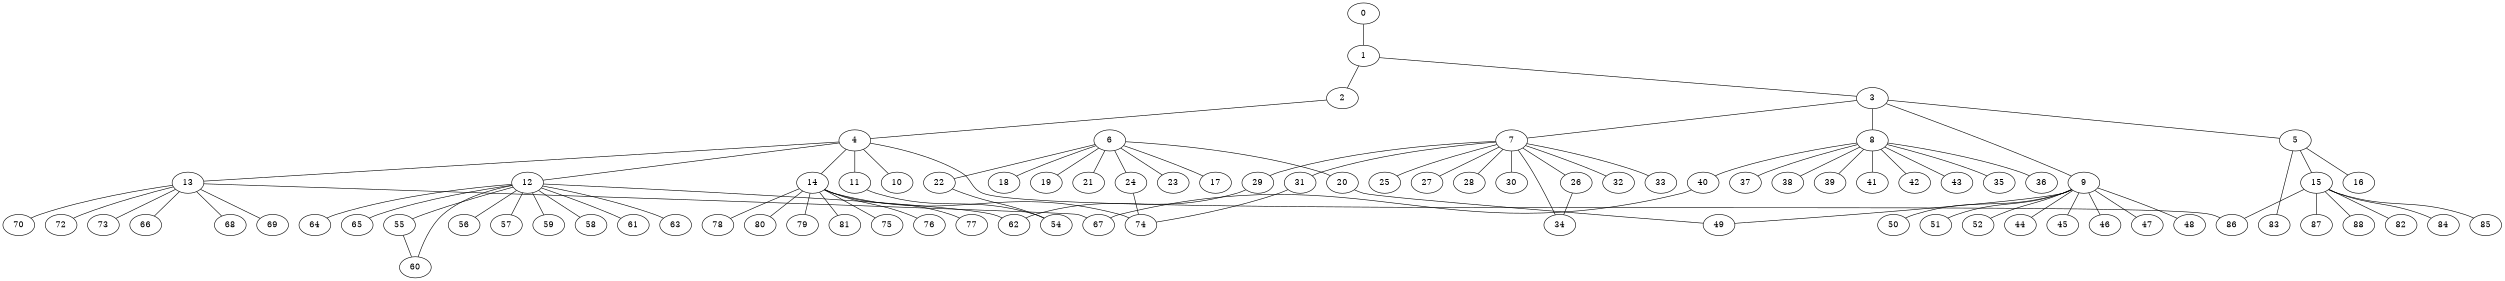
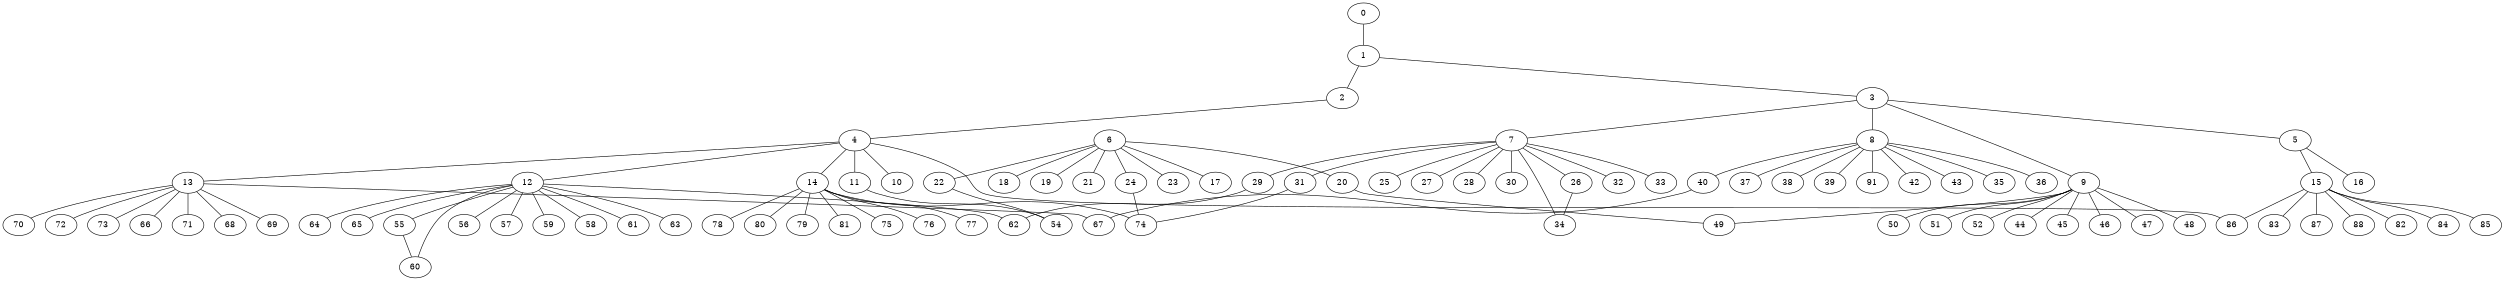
(1872, 183) -> (1872, 183)
(2285, 183) -> (2295, 204)
none -> (188, 225)
